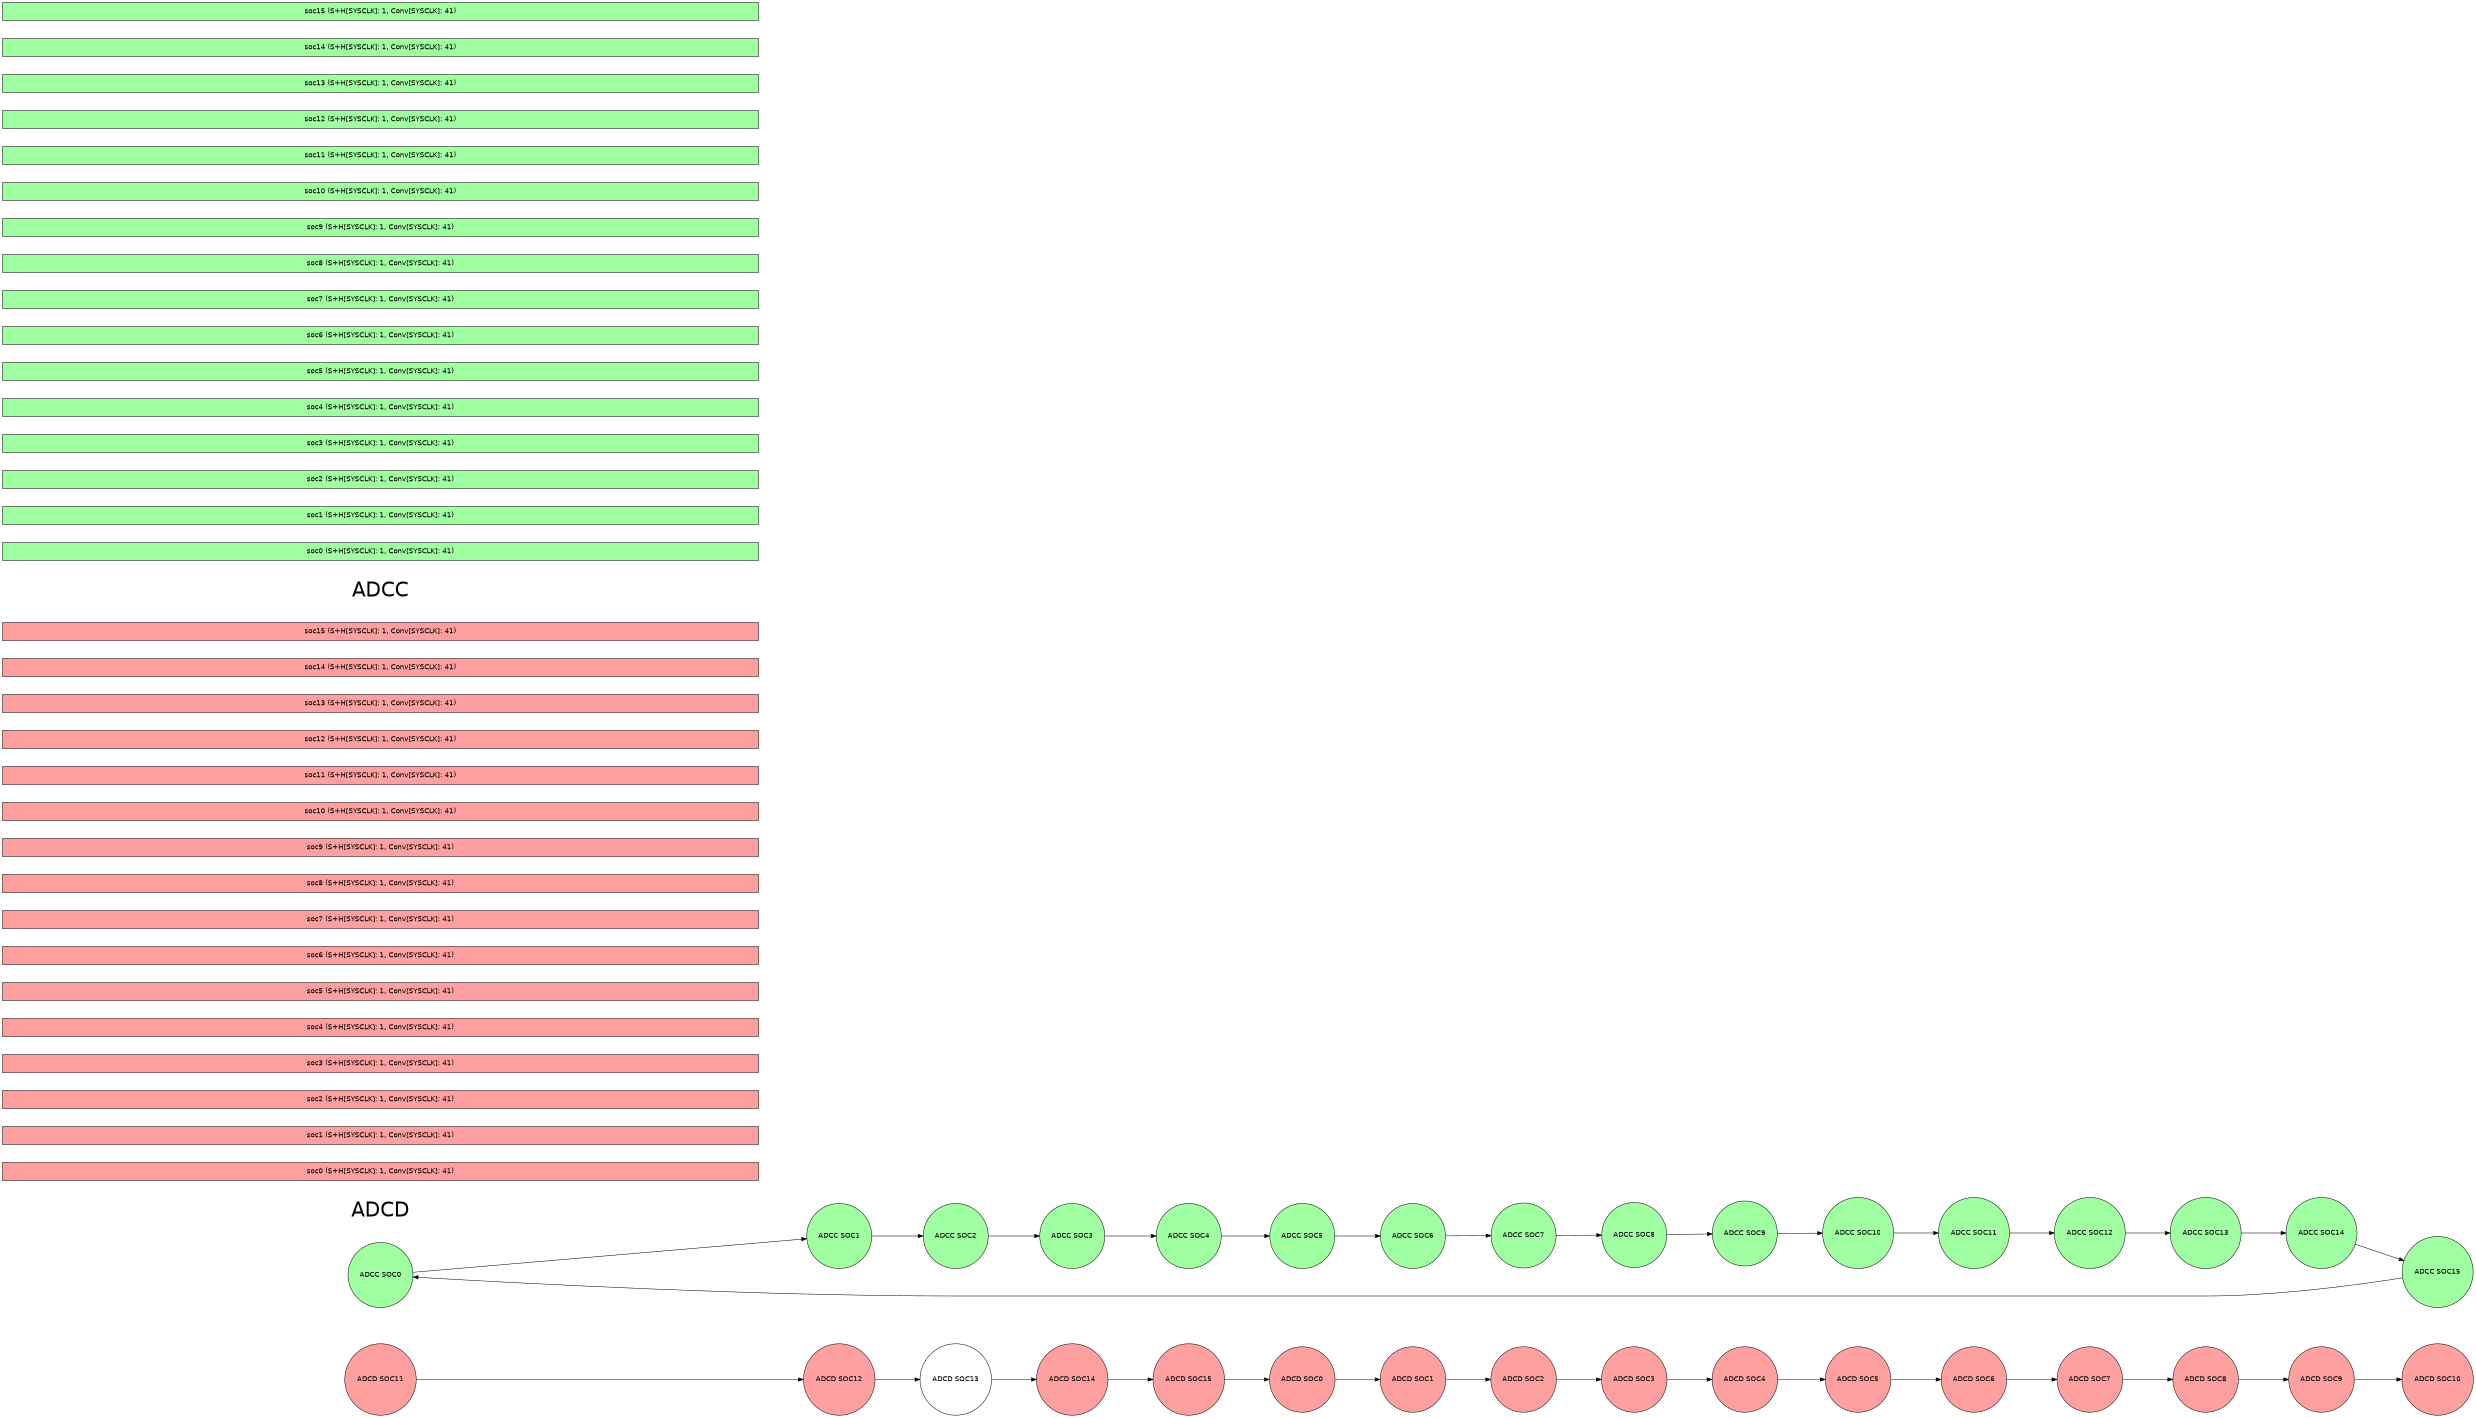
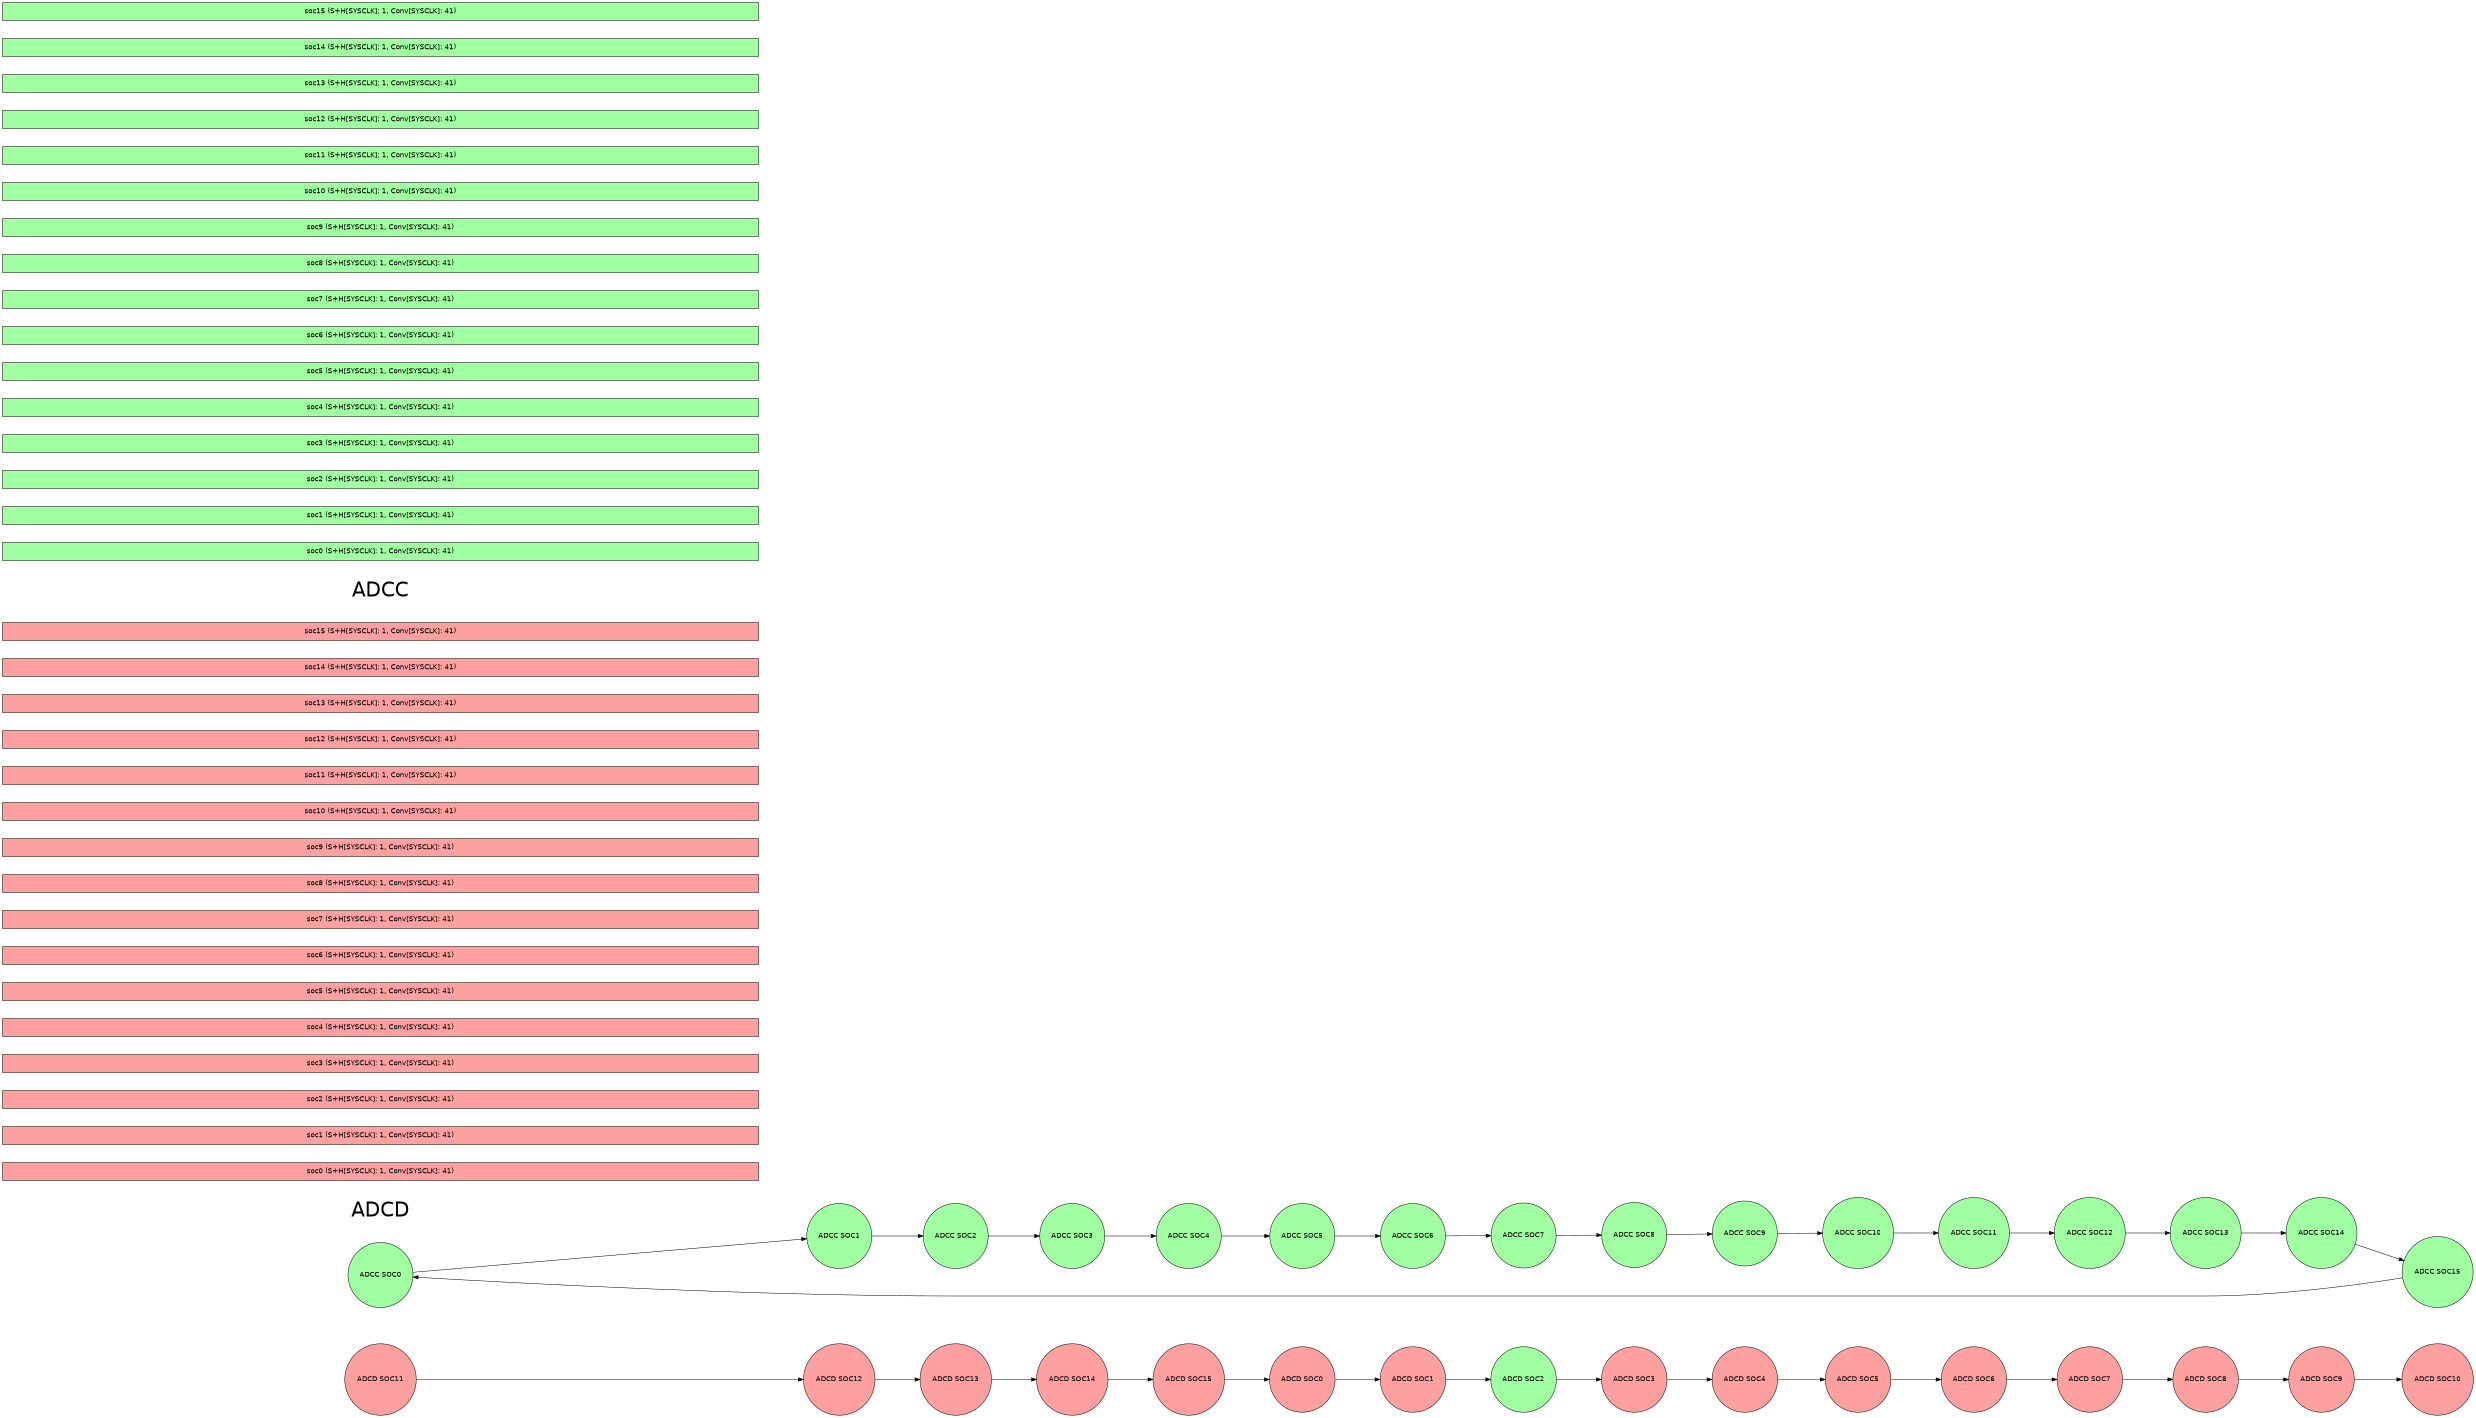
(956, 1380) -> (956, 1380)
(1524, 1380) -> (1524, 1380)
